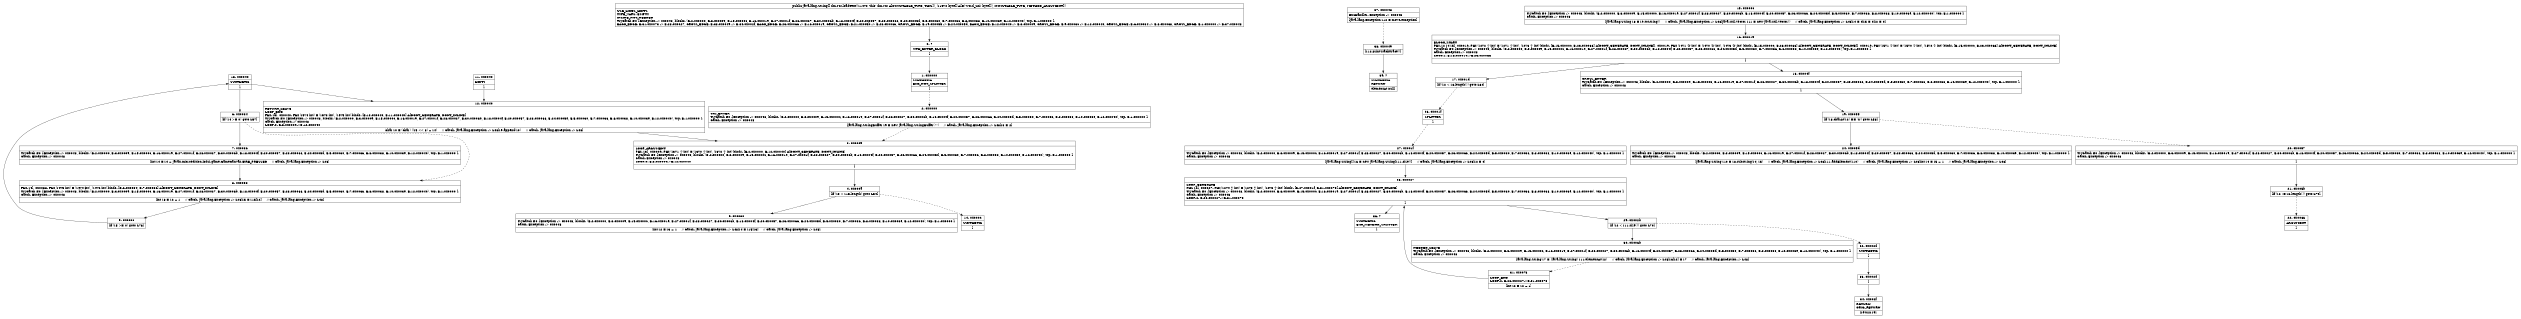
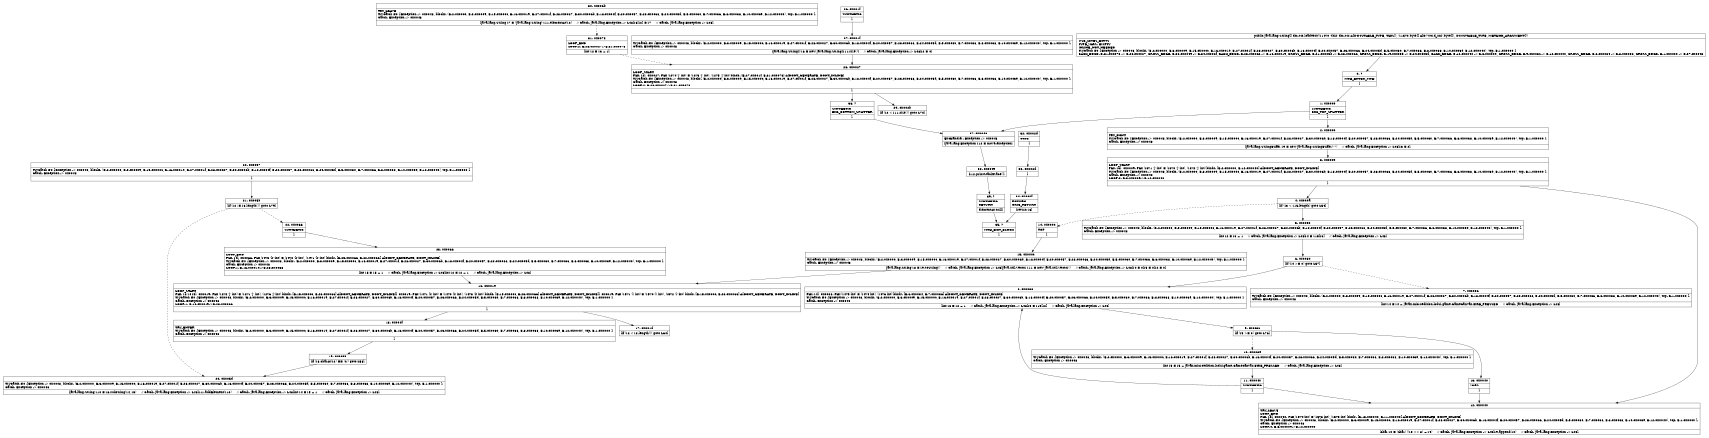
(1383, 32) -> (983, 155)
(1445, 42) -> (186, 291)
(929, 49) -> (1359, 79)
(1594, 79) -> (185, 328)
(240, 82) -> (1475, 386)
(480, 82) -> (1252, 386)
(929, 84) -> (1328, 112)
(929, 98) -> (1328, 123)
(1449, 98) -> none
(240, 100) -> (1303, 247)
(278, 109) -> (1270, 410)
(720, 114) -> (1118, 135)
none -> (1156, 117)
(1433, 117) -> (852, 14)
none -> (907, 127)
(240, 133) -> (1374, 277)
(390, 133) -> (1229, 279)
(2034, 133) -> none
(896, 134) -> (1328, 153)
(1420, 134) -> (852, 28)
(676, 137) -> (1698, 249)
(651, 148) -> (1119, 165)
(240, 171) -> (1104, 381)
(1201, 185) -> (644, 72)
(973, 223) -> (1041, 230)
(2296, 223) -> (294, 230)
(1377, 225) -> (852, 112)
(1759, 227) -> none
none -> (999, 230)
(1632, 233) -> none
none -> (1038, 244)
(1427, 248) -> (387, 11)
(1868, 251) -> (1025, 139)
none -> (445, 261)
(1421, 269) -> (645, 60)
none -> (167, 282)
(1519, 286) -> (597, 52)
(1868, 313) -> (1024, 210)
none -> (1252, 359)
